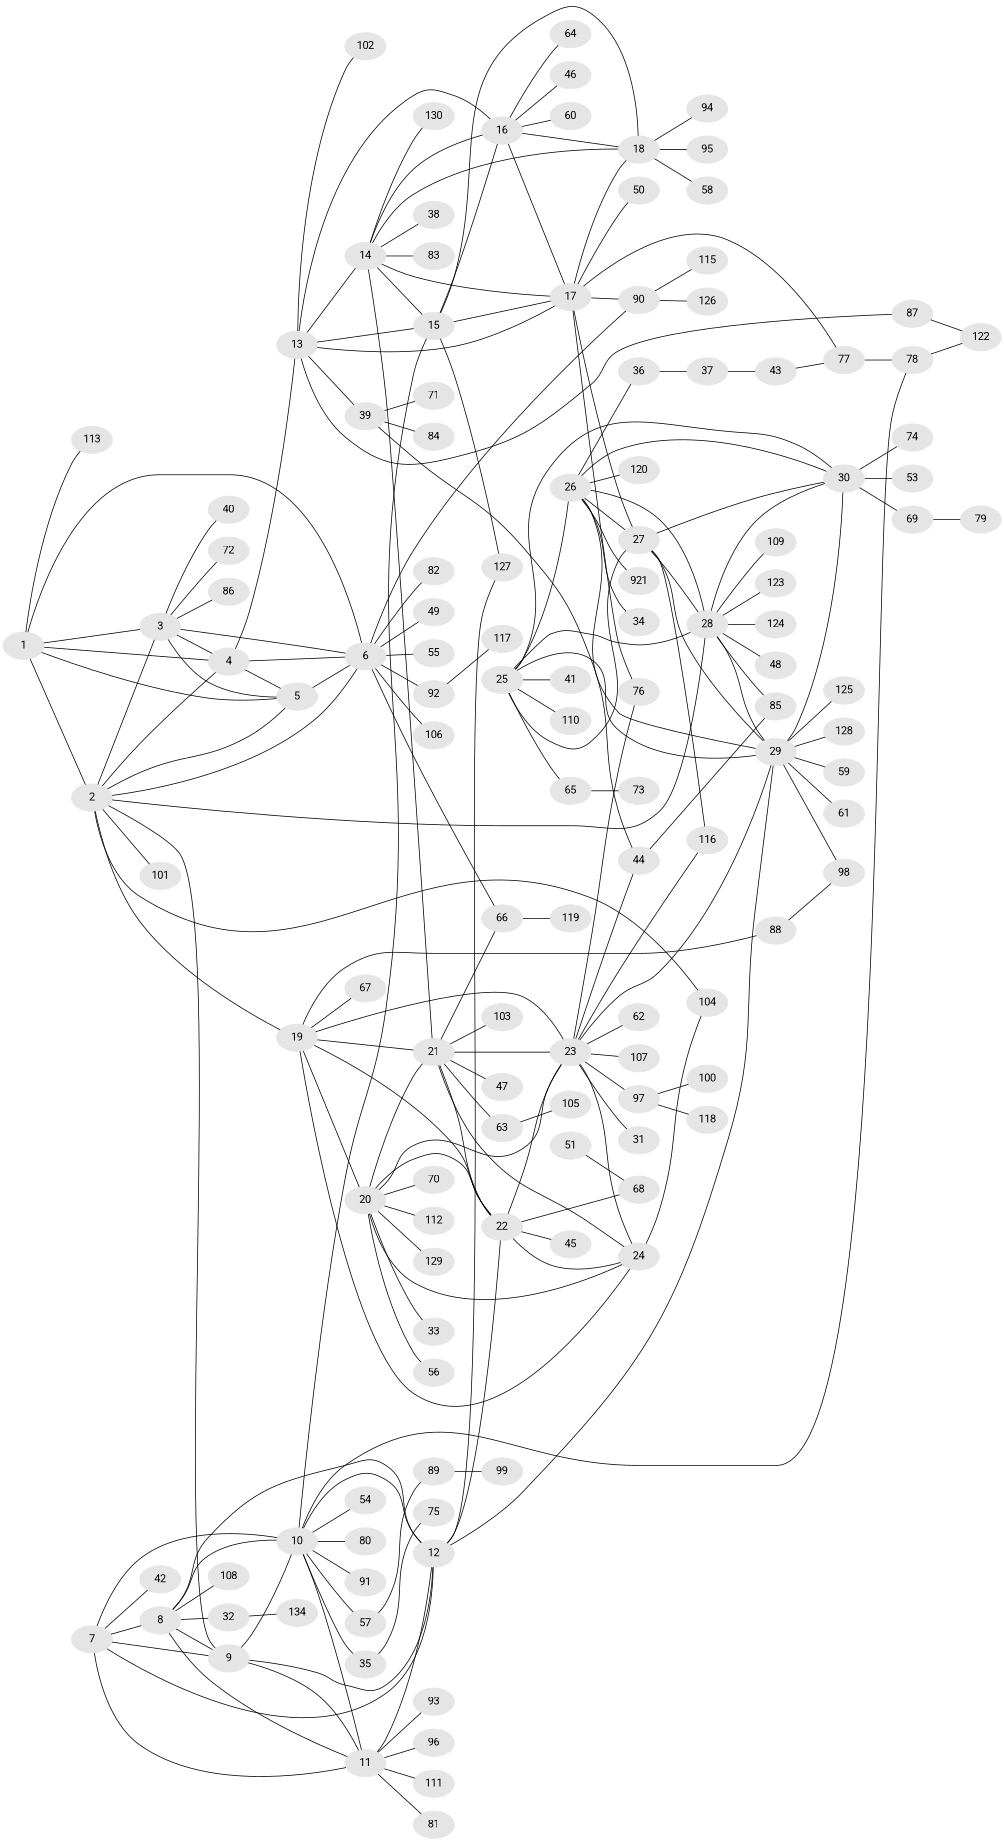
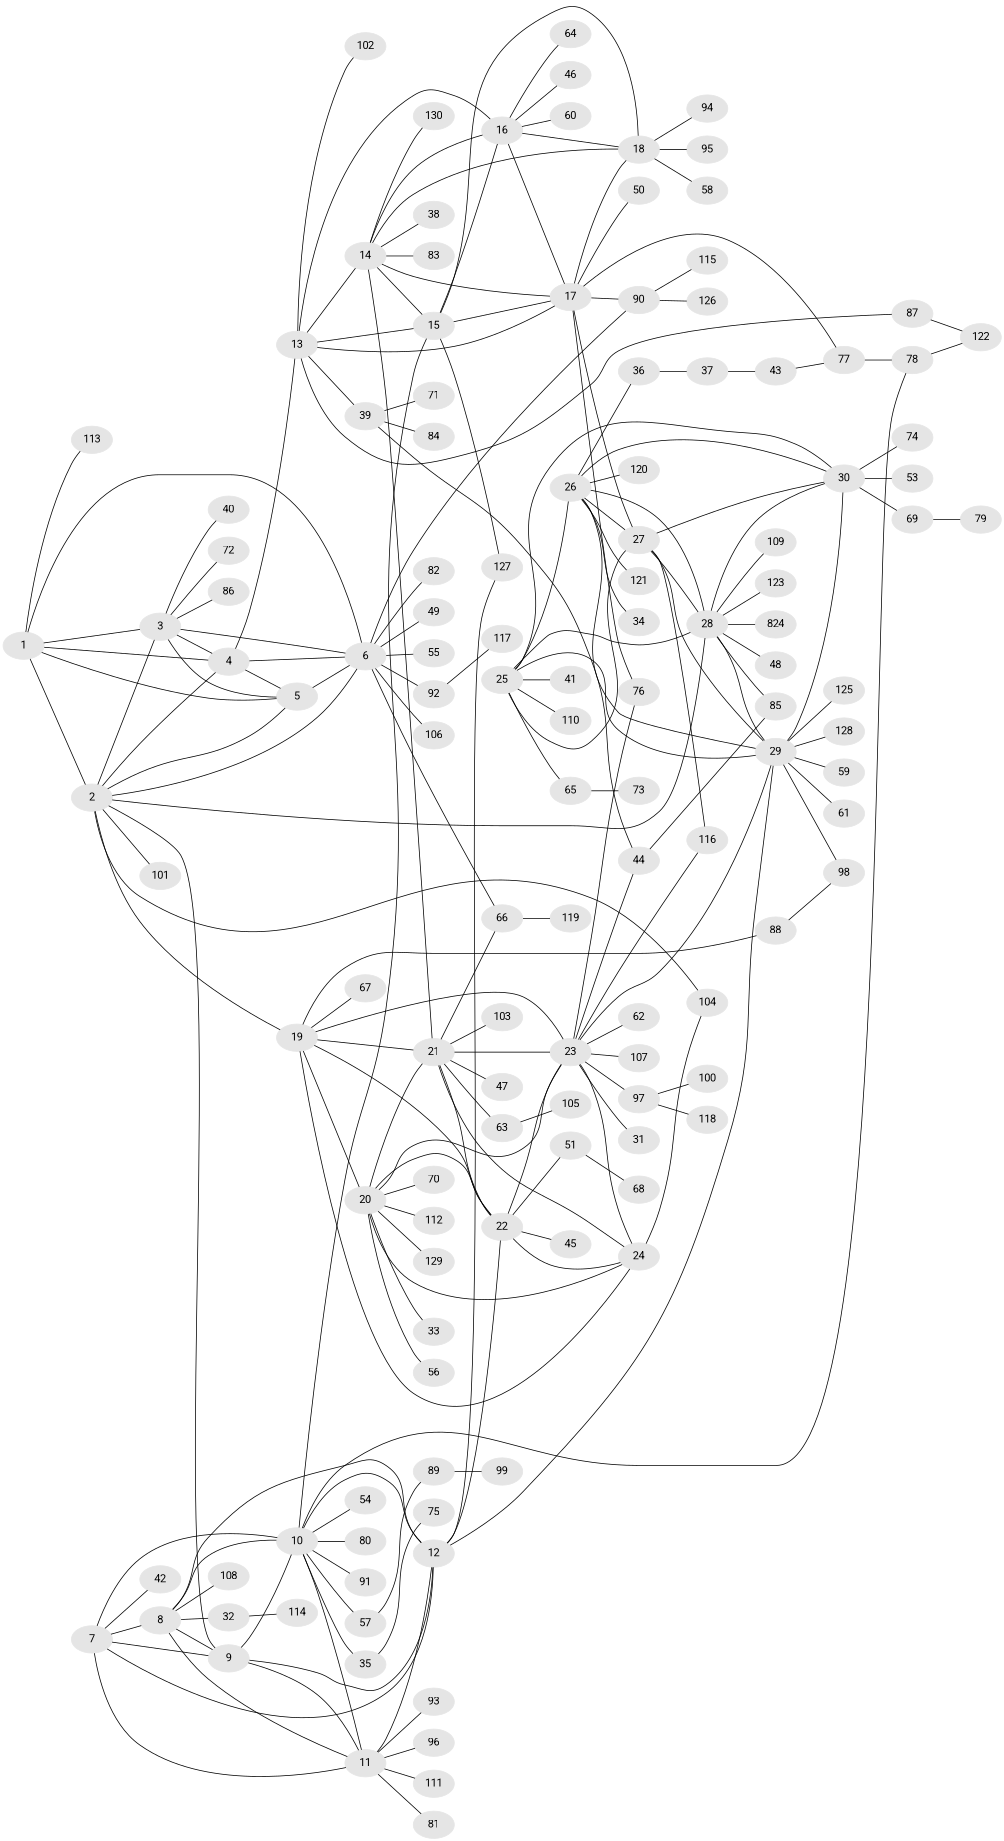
(639, 581) -> (639, 581)
(776, 624) -> (776, 624)
(575, 1207) -> (536, 1186)
(297, 1613) -> (297, 1613)
